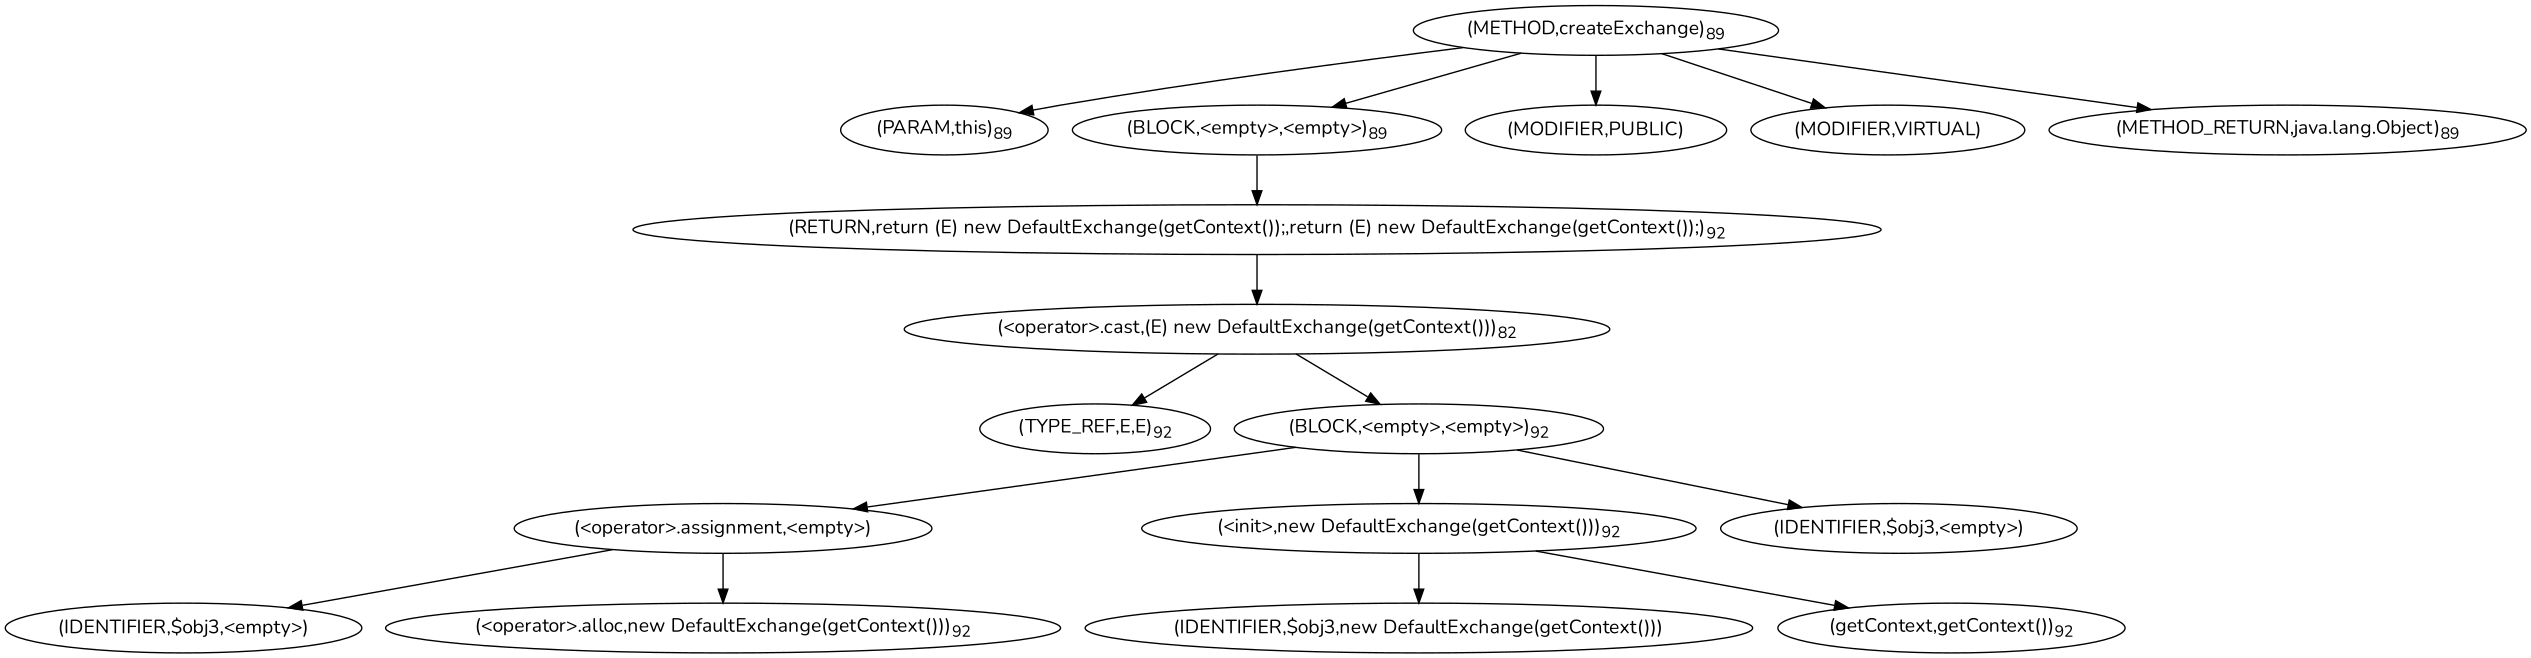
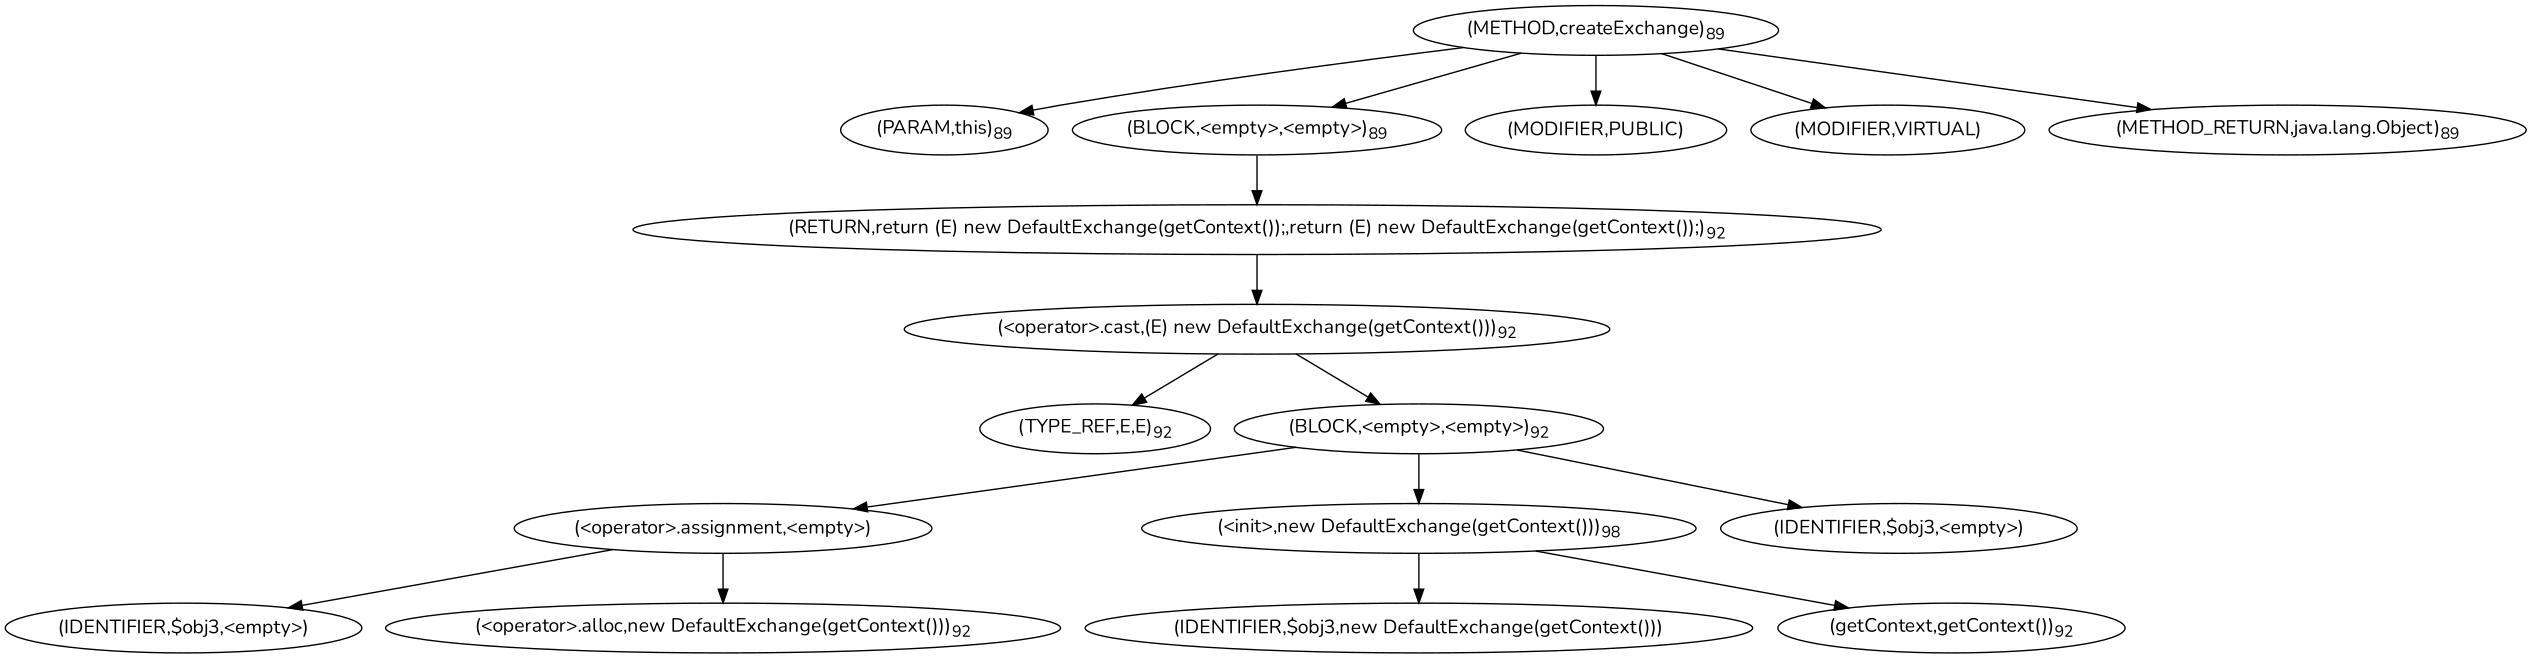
(1507, 327) -> (1507, 327)
(1611, 526) -> (1611, 526)
